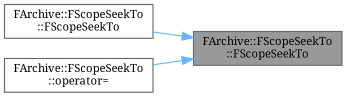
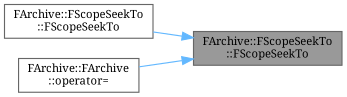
(79, 75) -> (79, 75)
